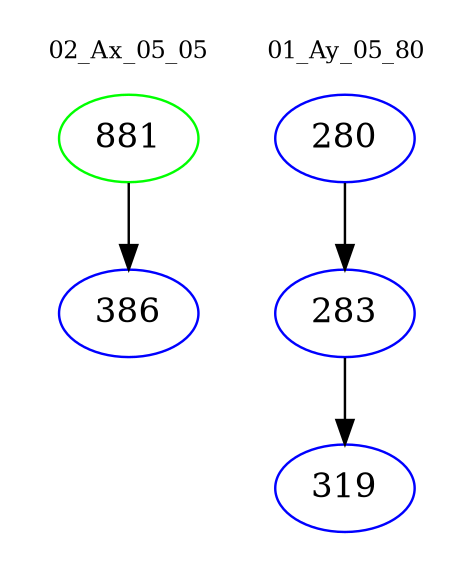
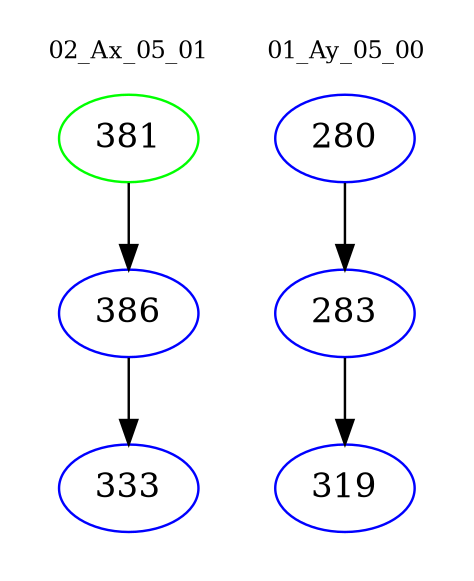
(129, 52) -> (129, 52)
(346, 52) -> (346, 52)
(129, 138) -> (129, 138)
none -> (129, 488)
